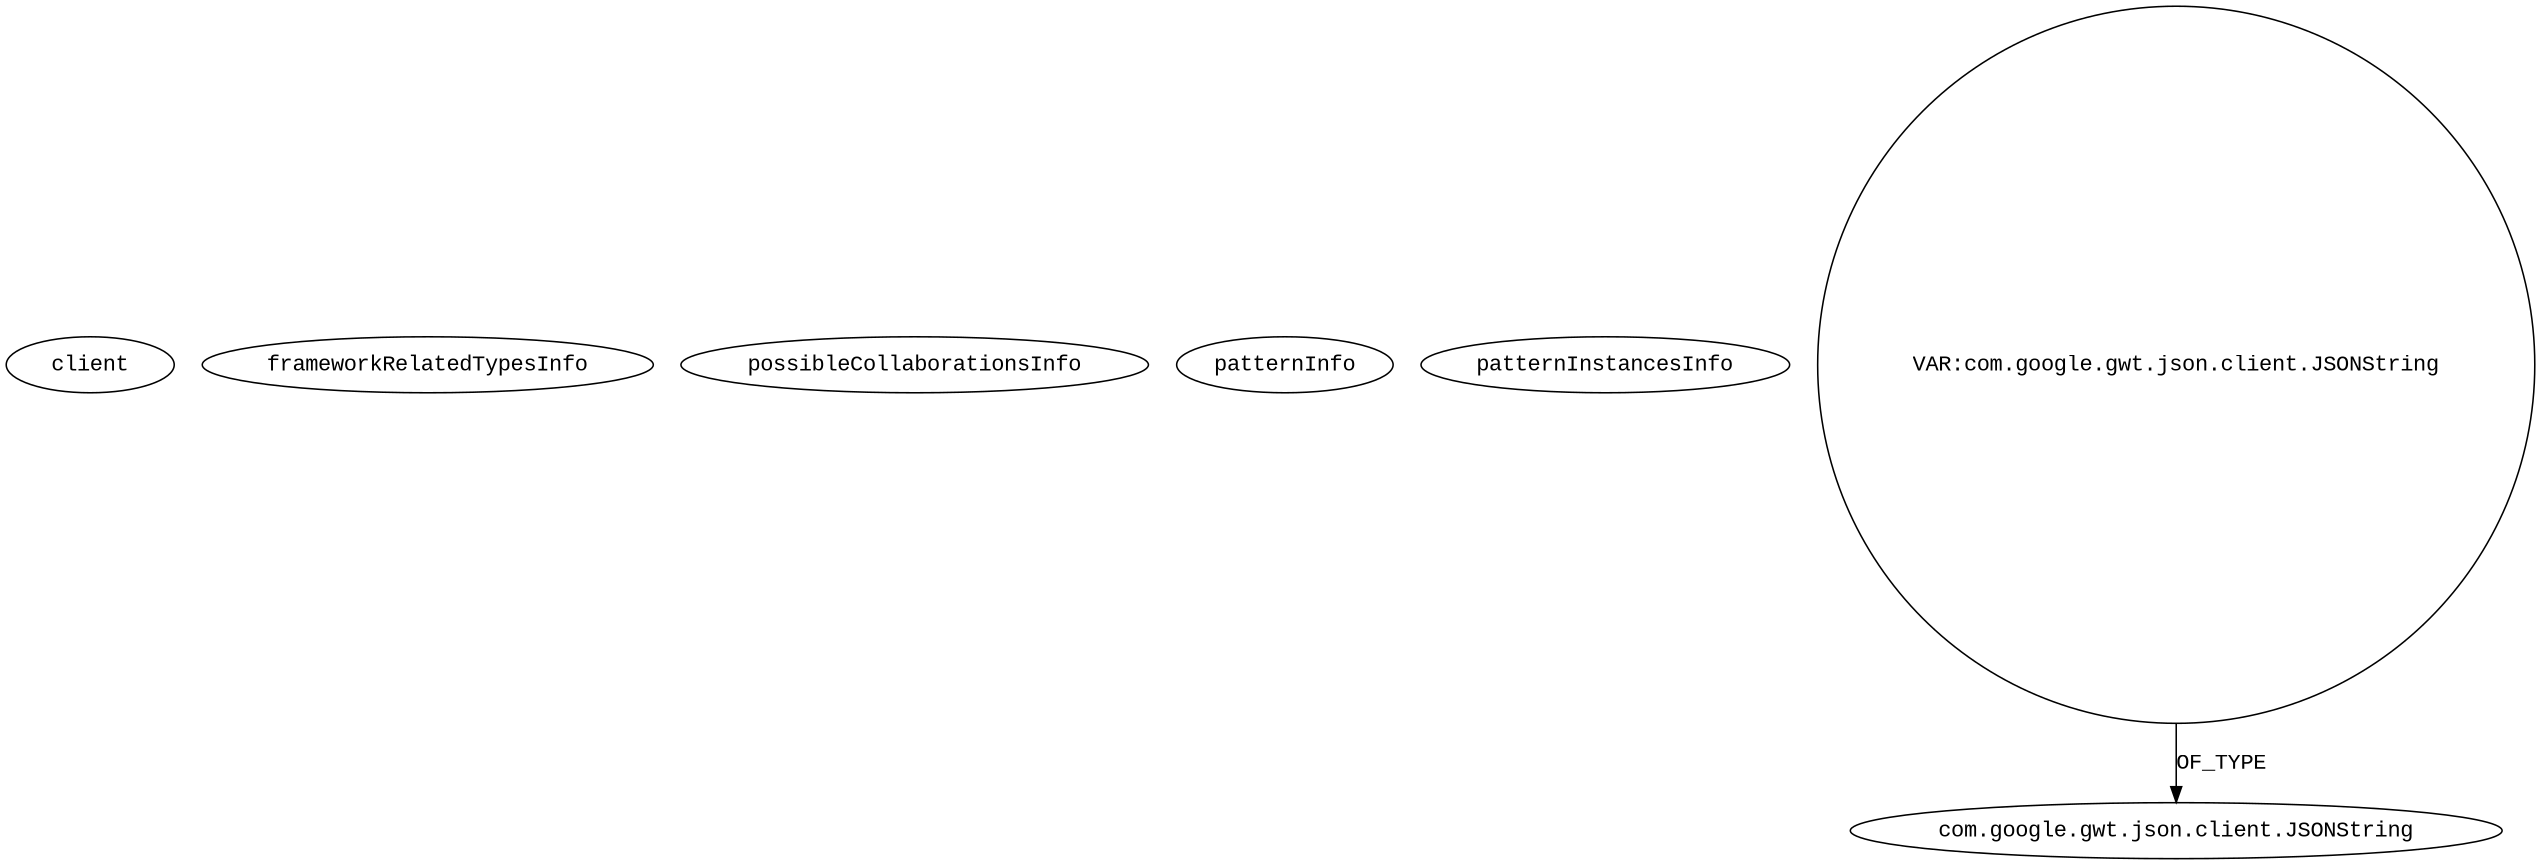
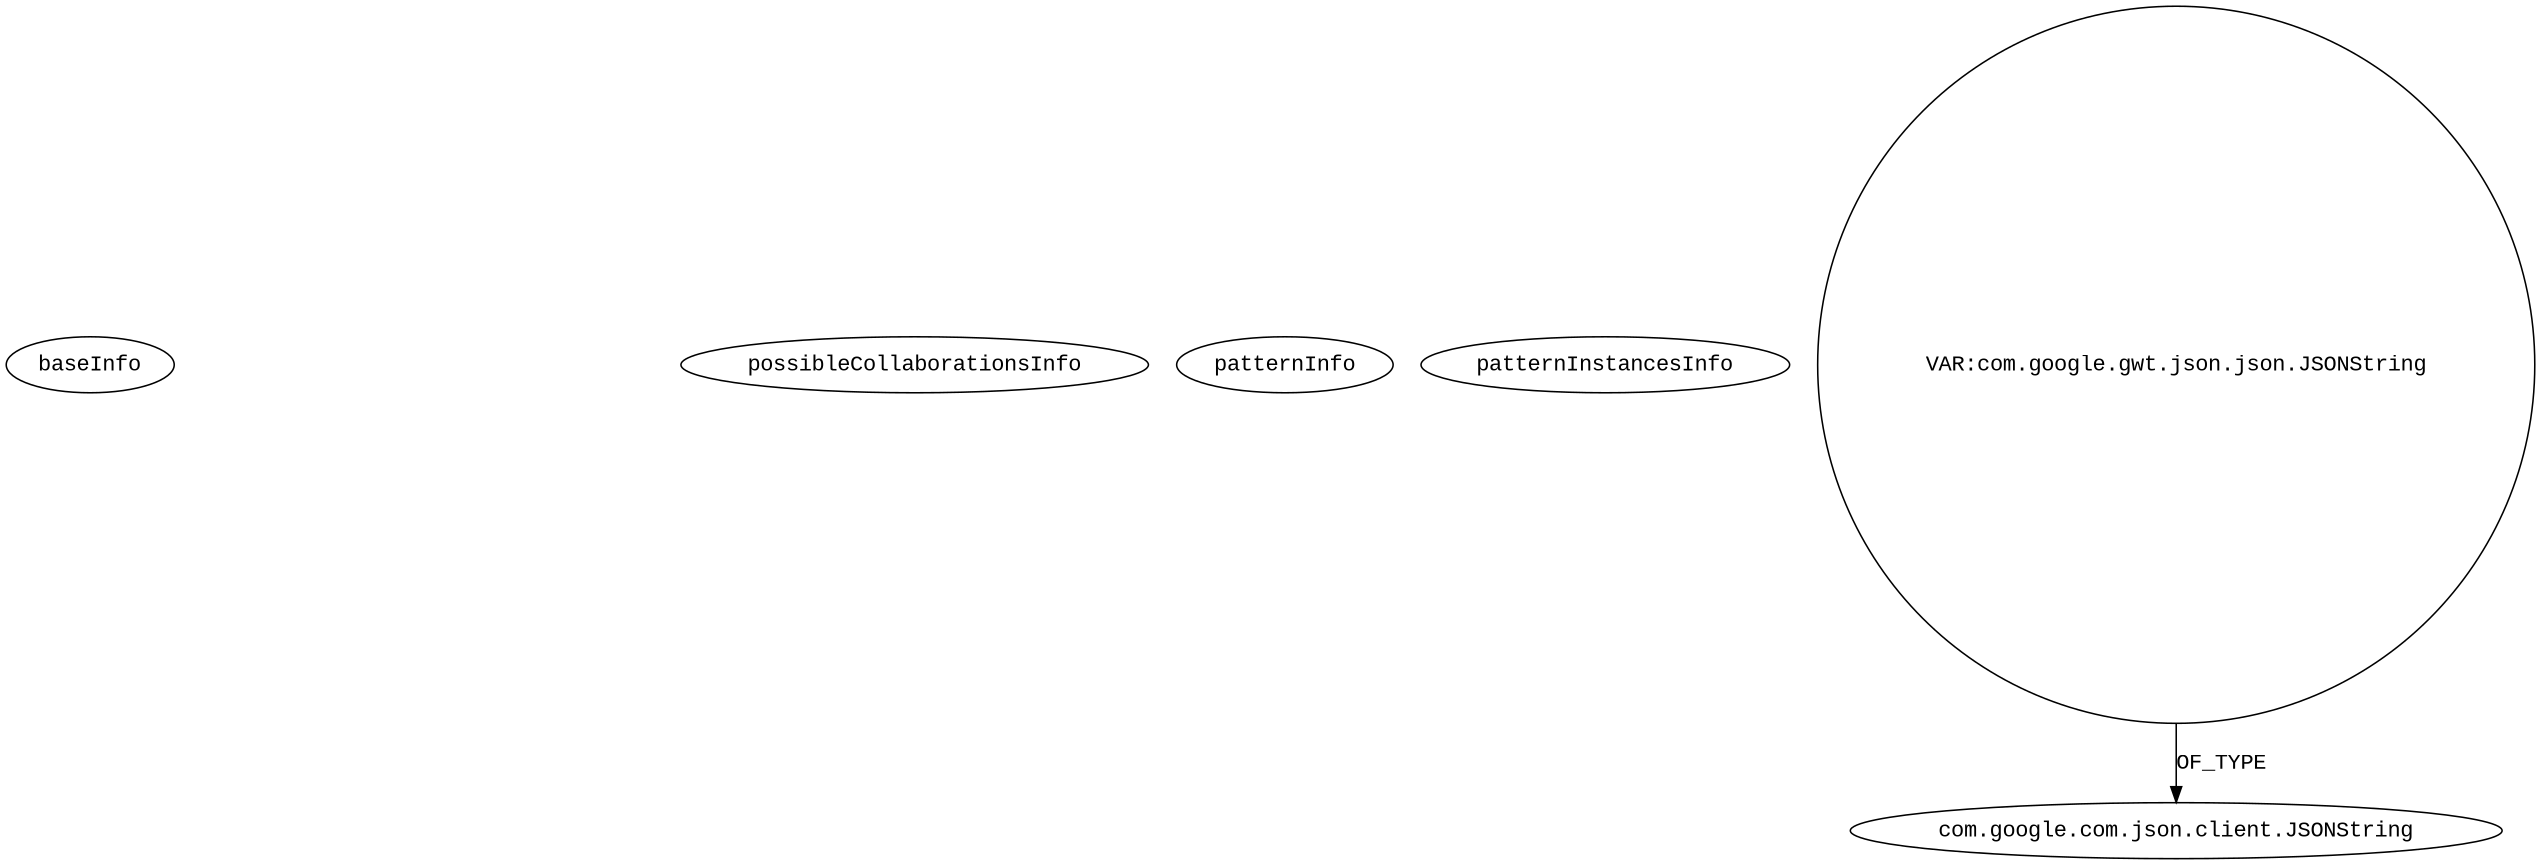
(90, 365) -> (90, 365)
(428, 365) -> none
(2176, 365) -> (2176, 365)
(2176, 831) -> (2176, 831)
